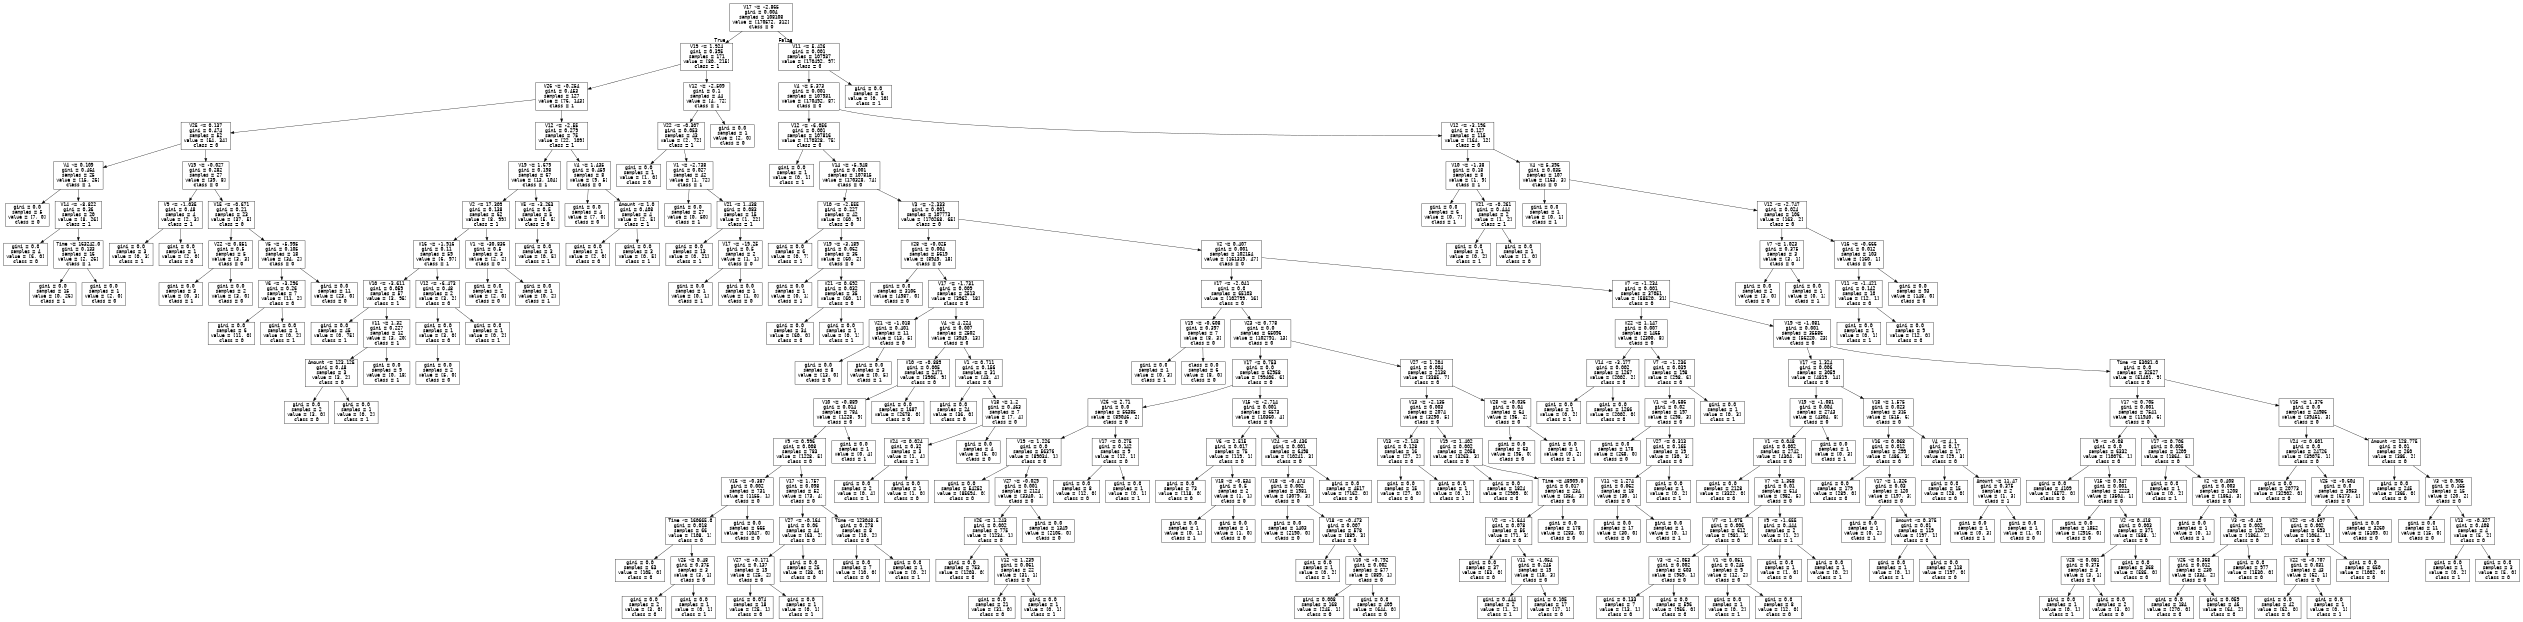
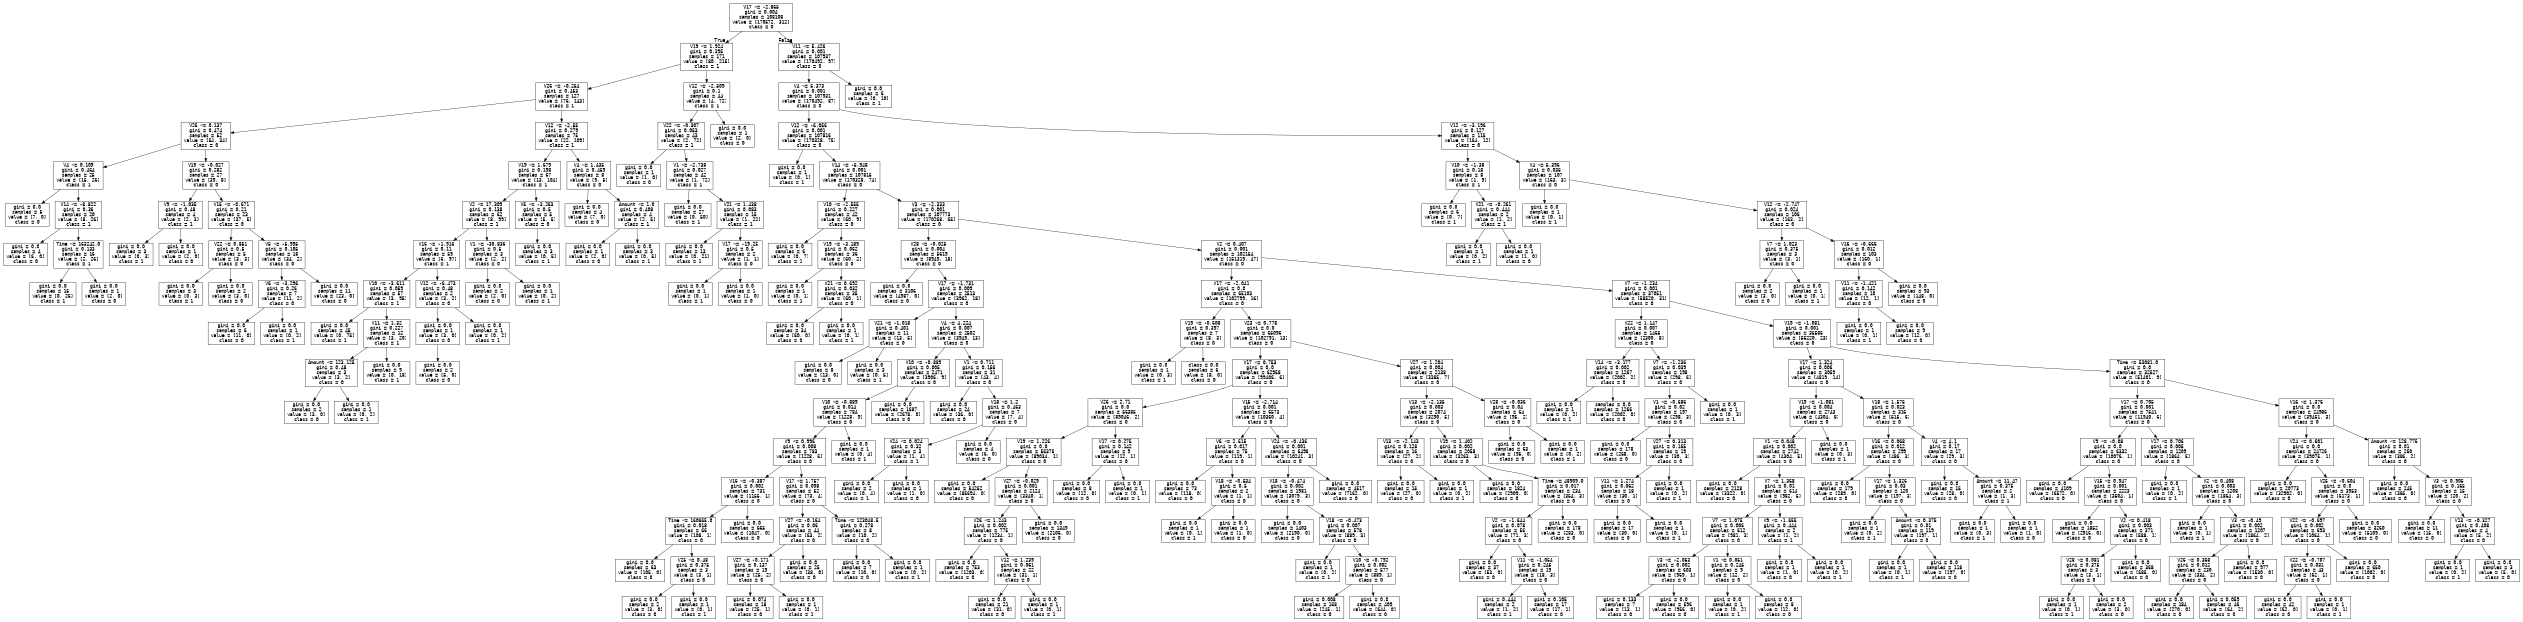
(1613, 412) -> (1613, 412)
